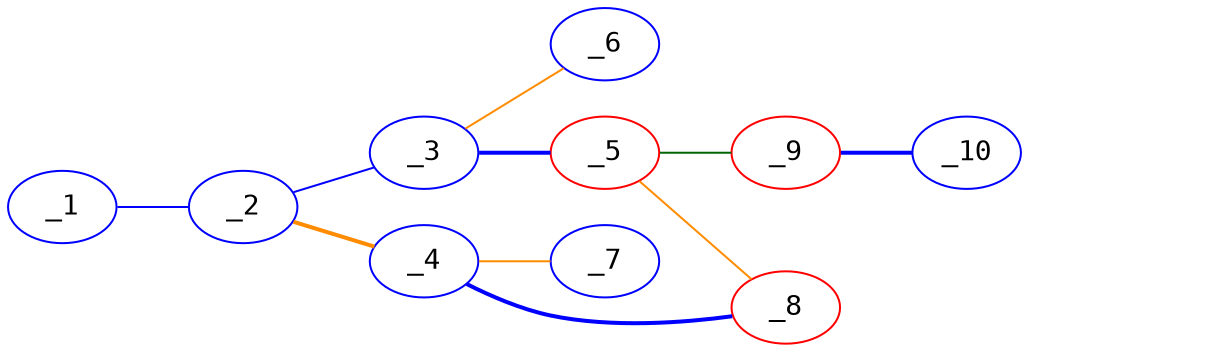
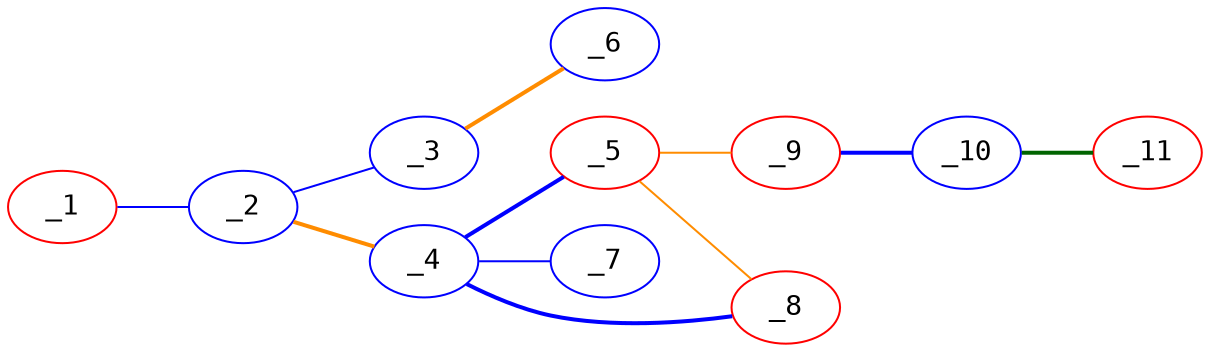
(515, 98) -> (515, 98)
(515, 153) -> (515, 207)
(696, 153) -> (696, 153)
none -> (1148, 153)
(62, 207) -> (62, 207)
(515, 261) -> (515, 261)
